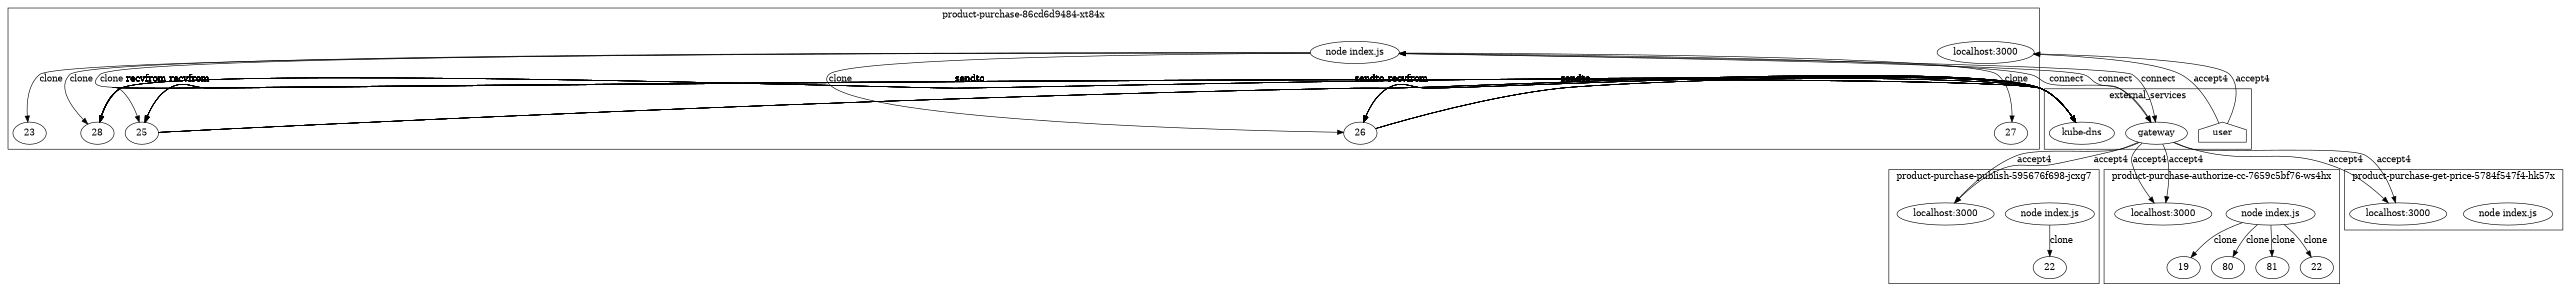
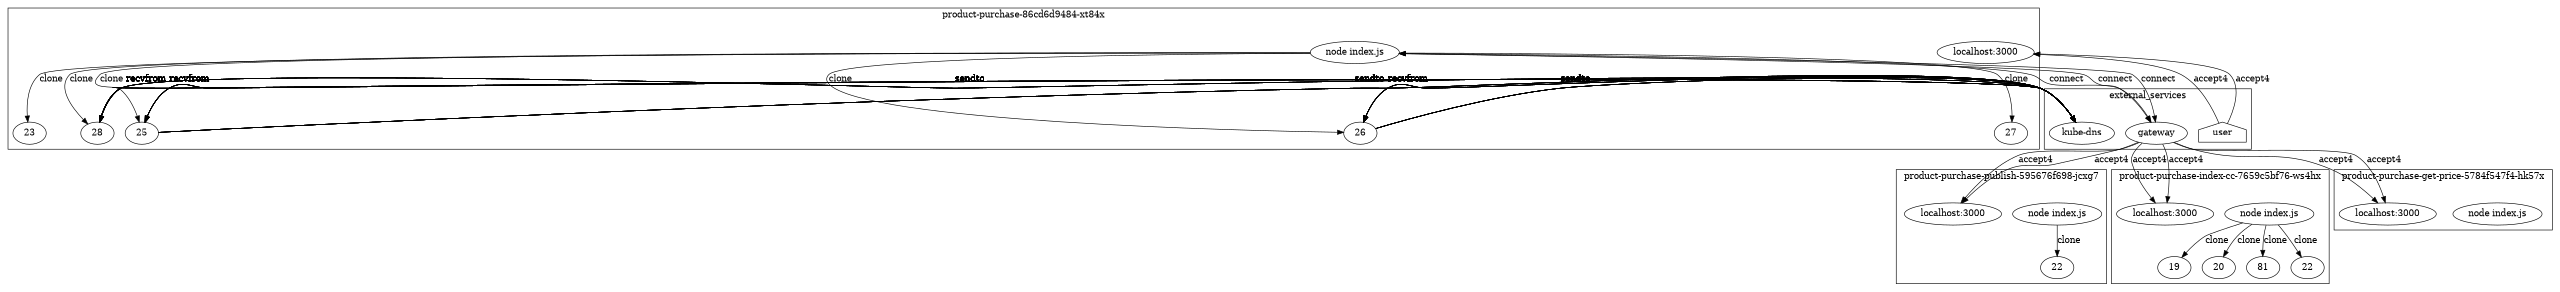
(2222, 177) -> (2220, 177)
(2228, 268) -> (2219, 268)
